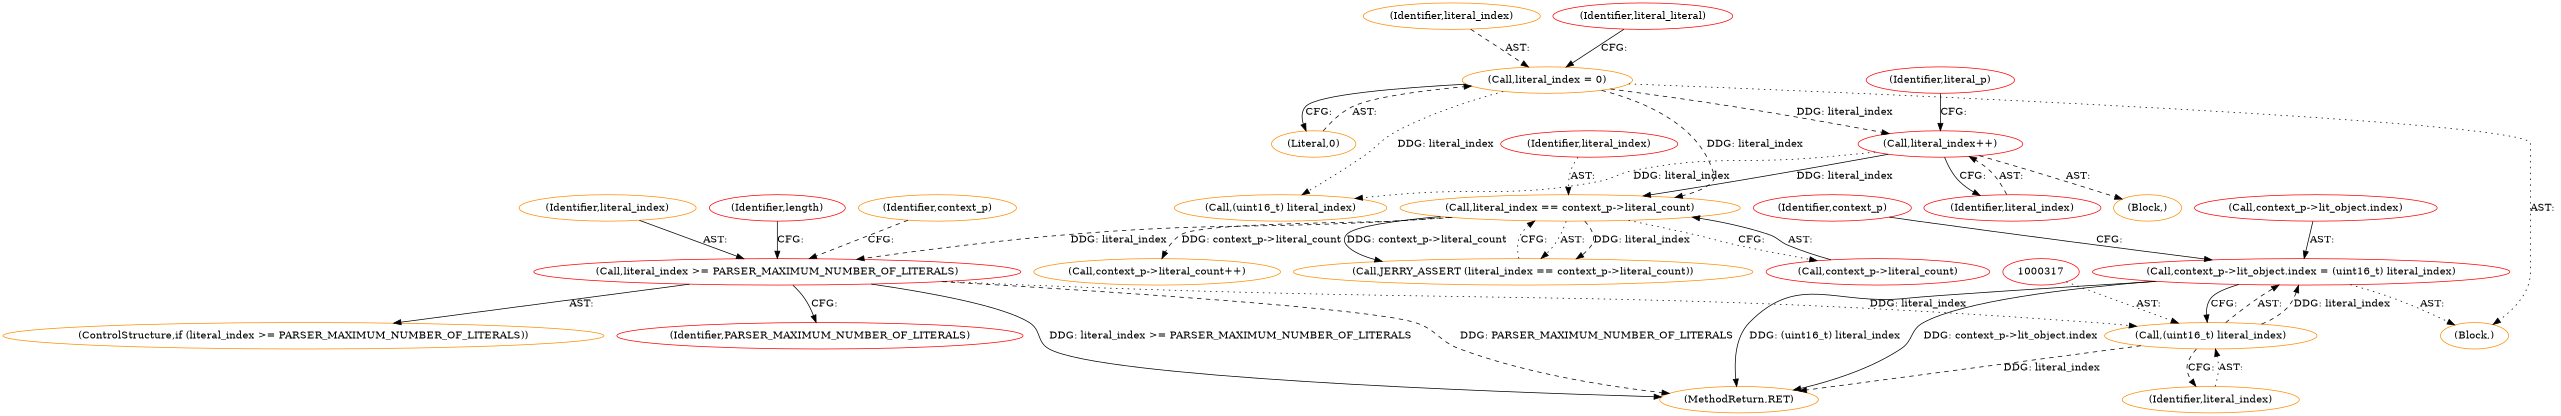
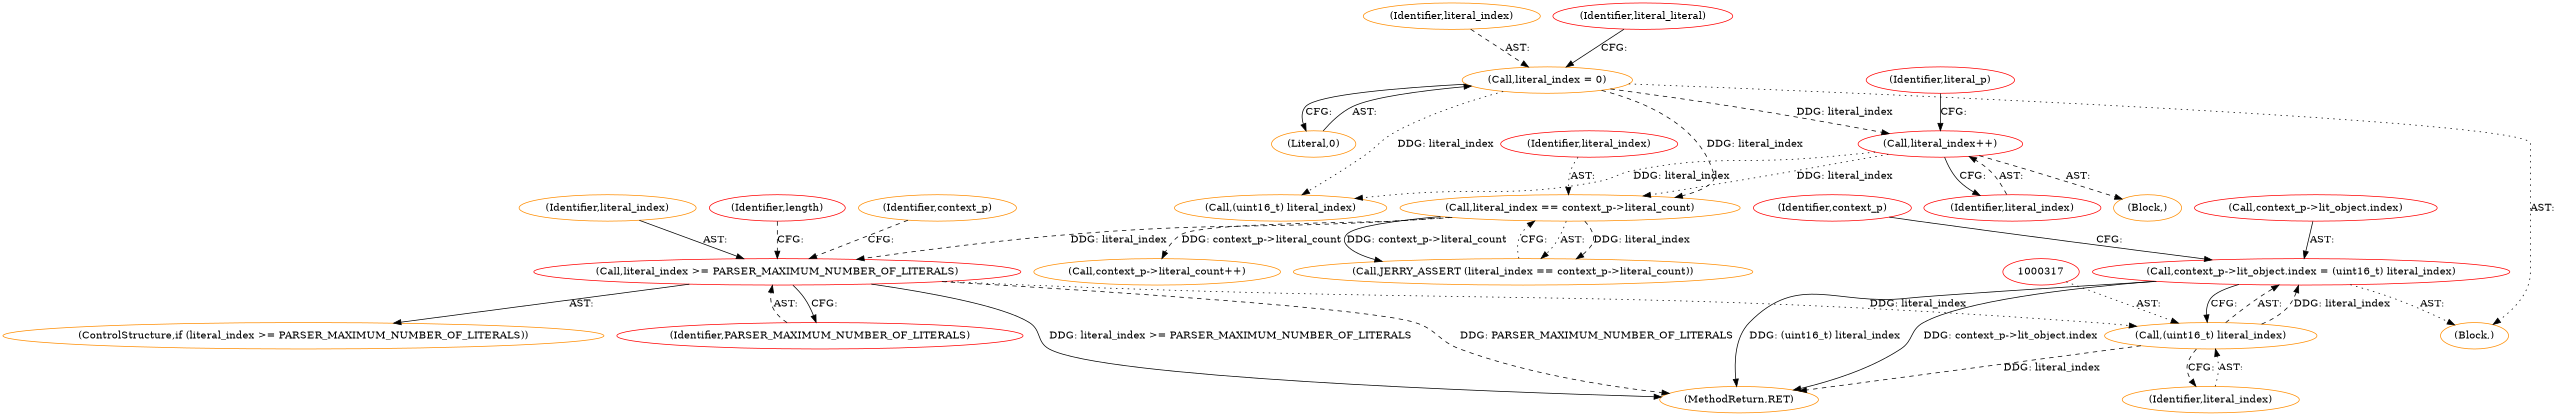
(1389, 97) -> (1389, 97)
(1770, 175) -> (1770, 175)
(777, 236) -> (777, 236)
(1878, 272) -> none
none -> (774, 310)
